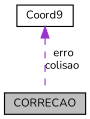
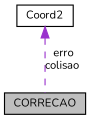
(45, 16) -> (45, 16)
